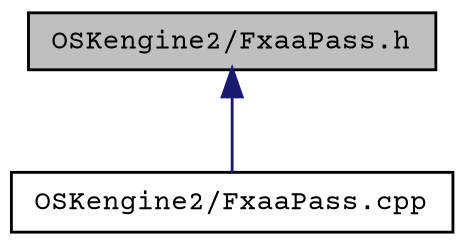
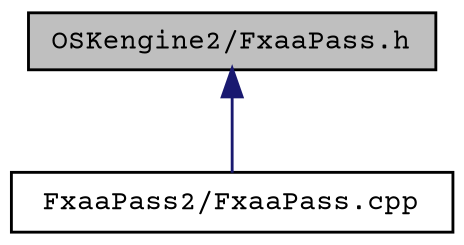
(232, 202) -> (232, 202)
